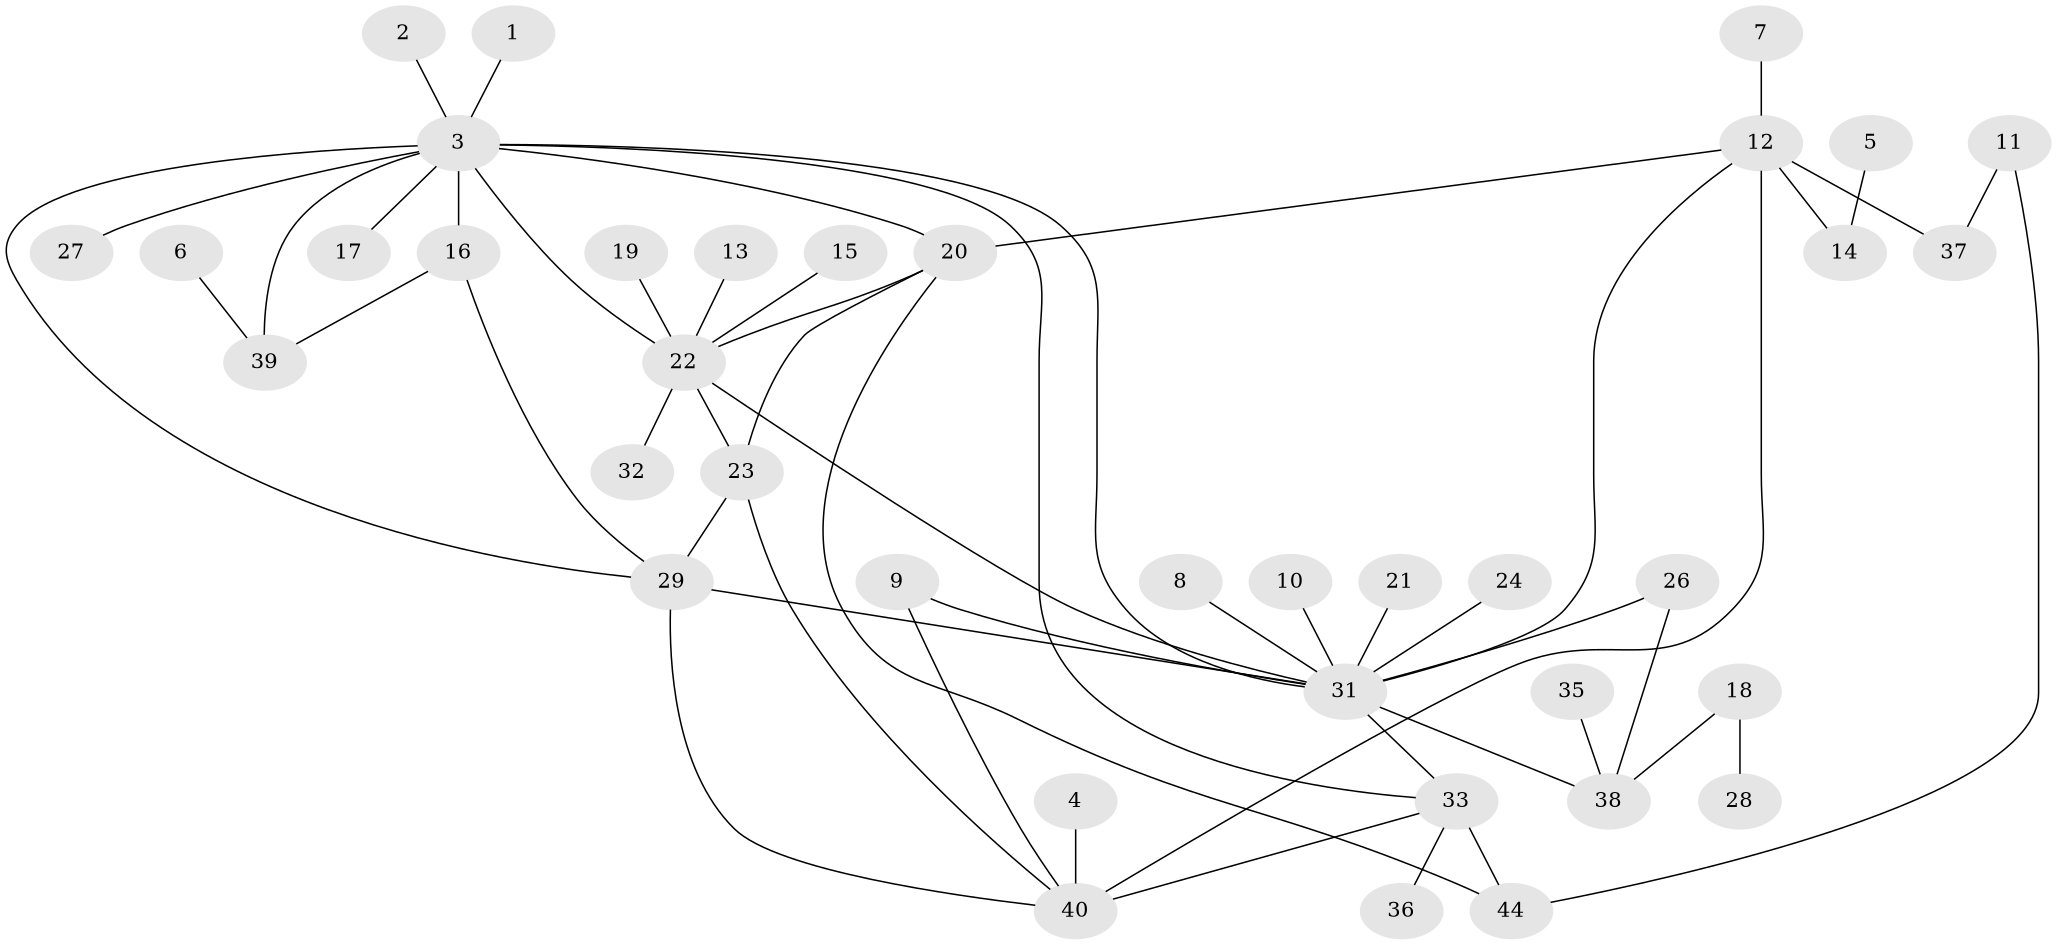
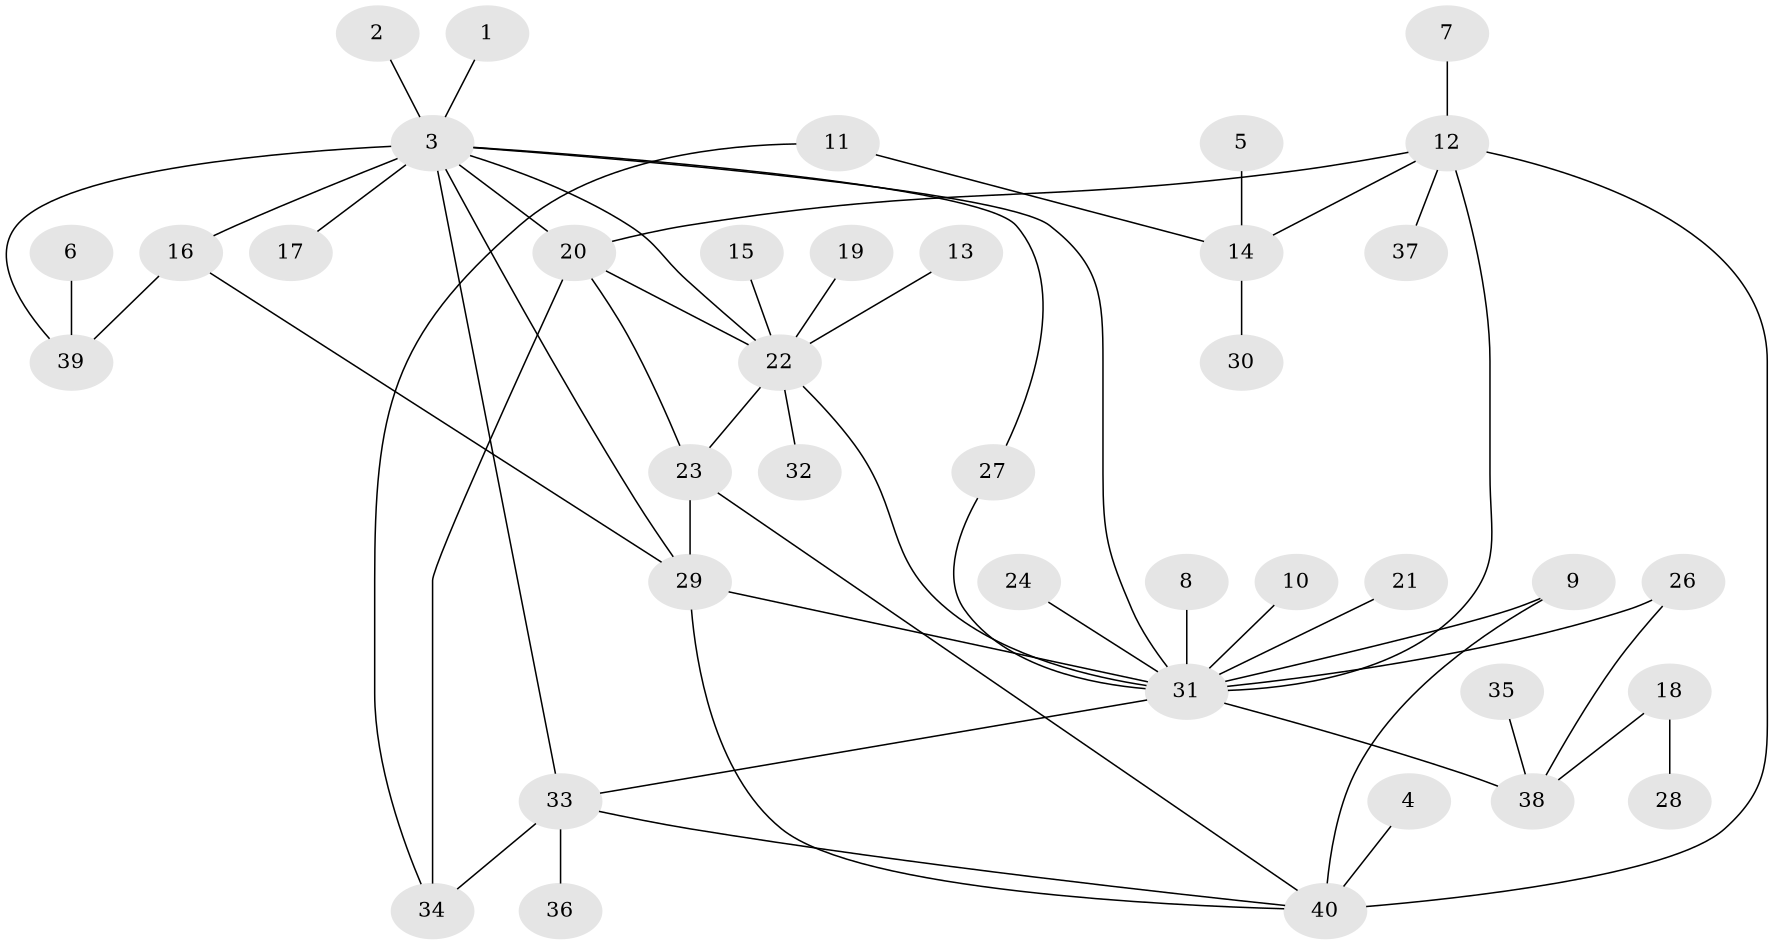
(1982, 198) -> (1056, 202)
none -> (1242, 363)
none -> (966, 611)
(1511, 911) -> (433, 911)
